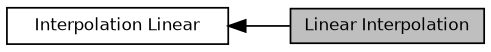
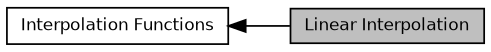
(118, 26) -> (118, 26)
